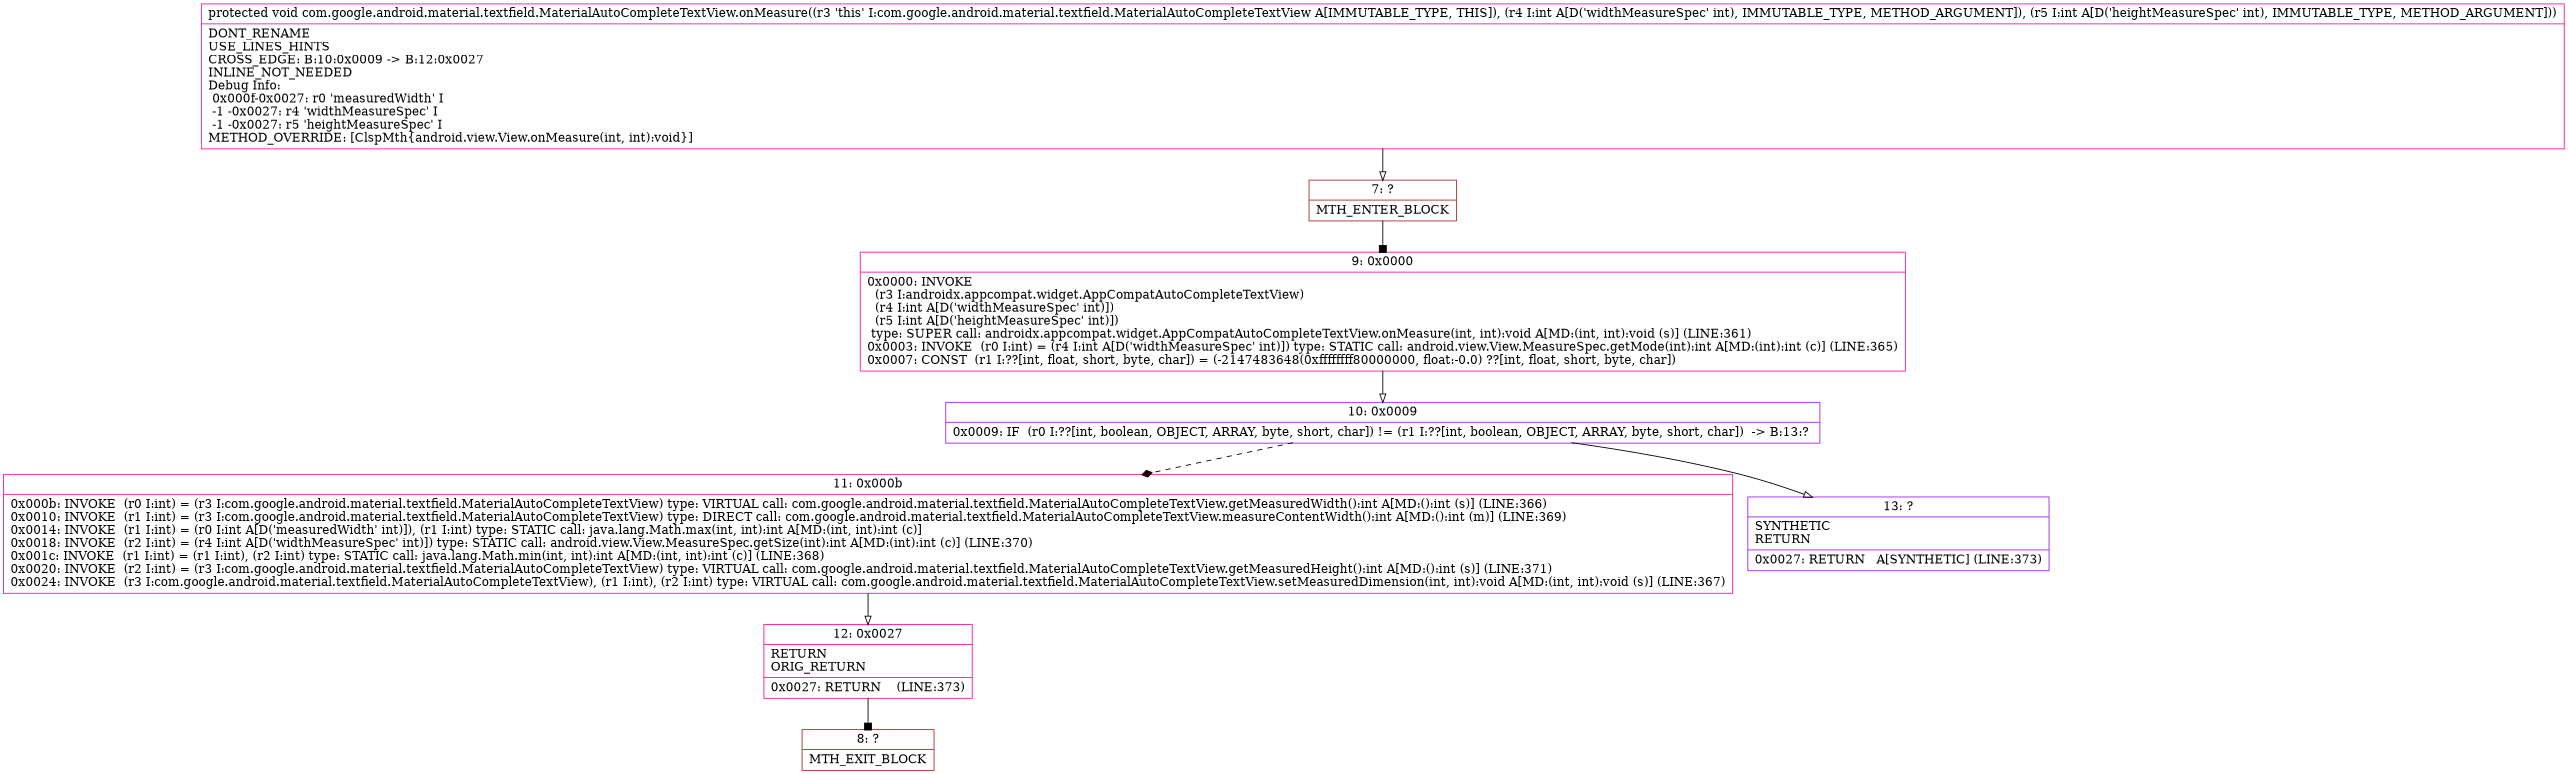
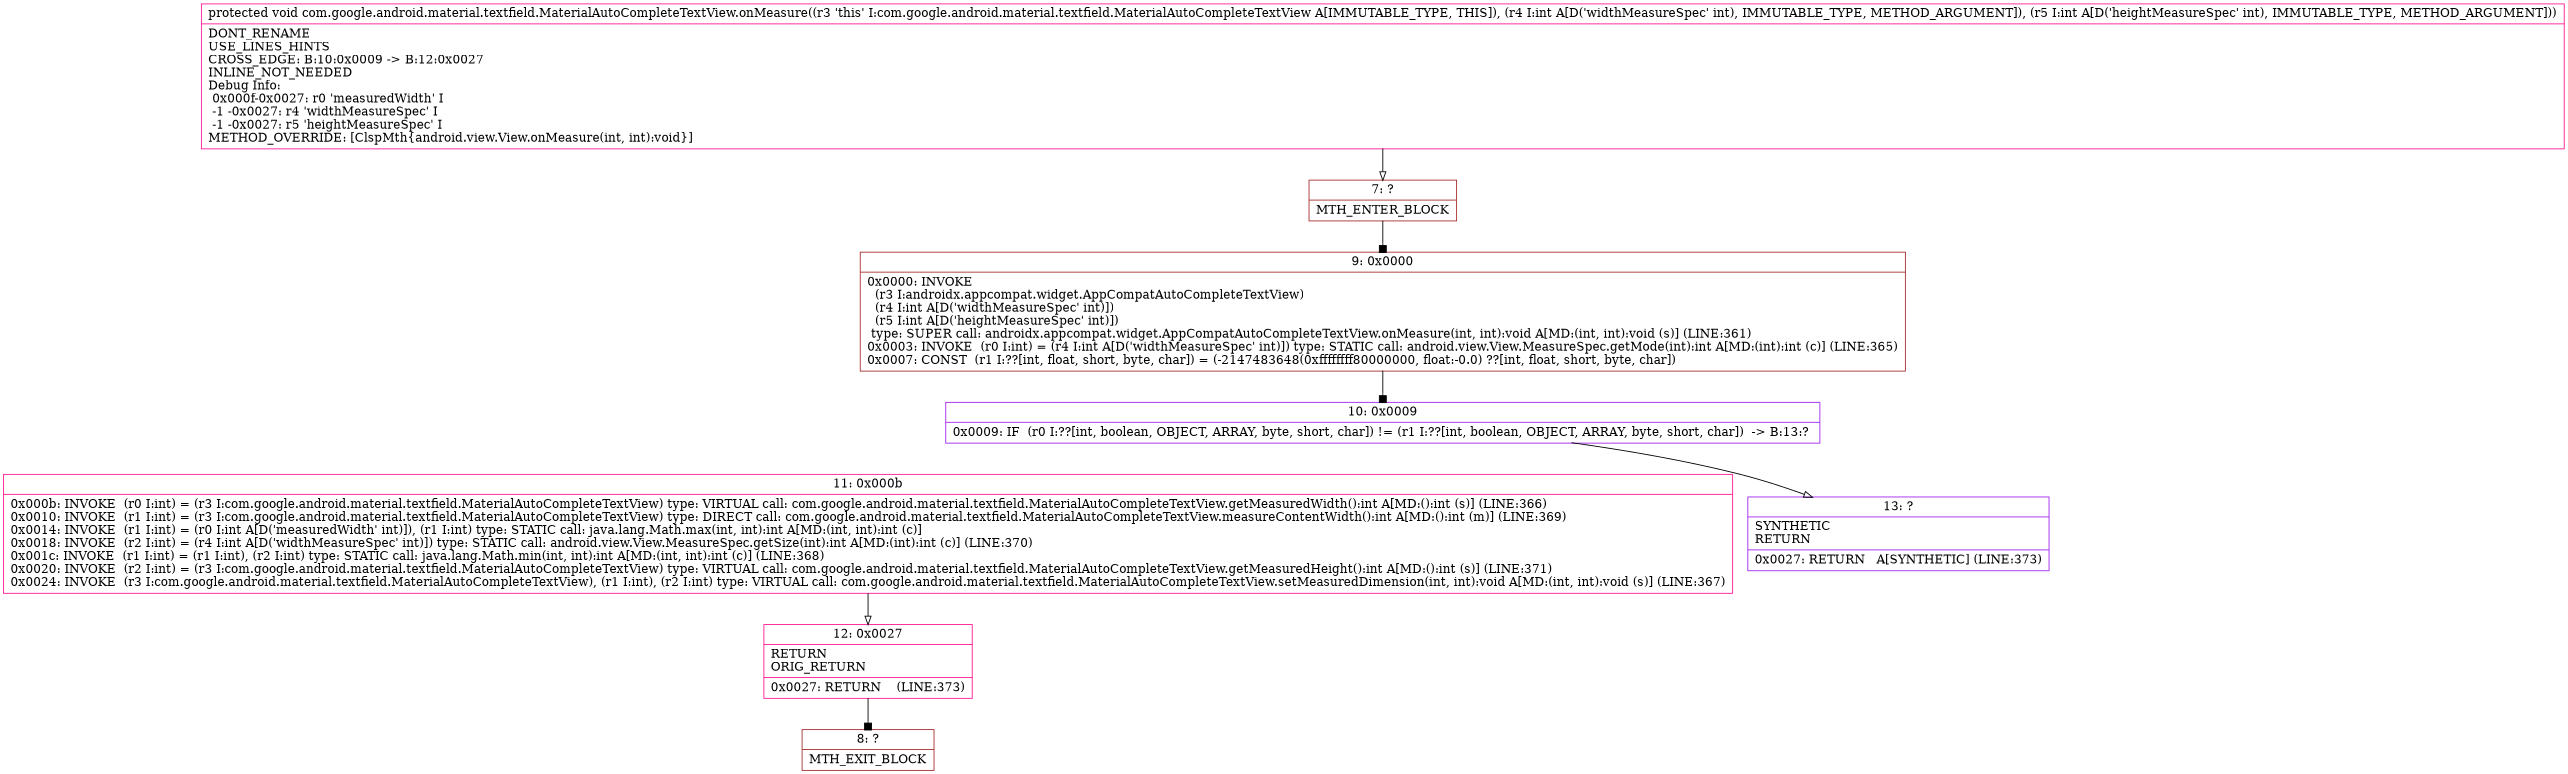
(1383, 312) -> (1383, 312)
(1383, 382) -> (1383, 382)
(1223, 458) -> none
